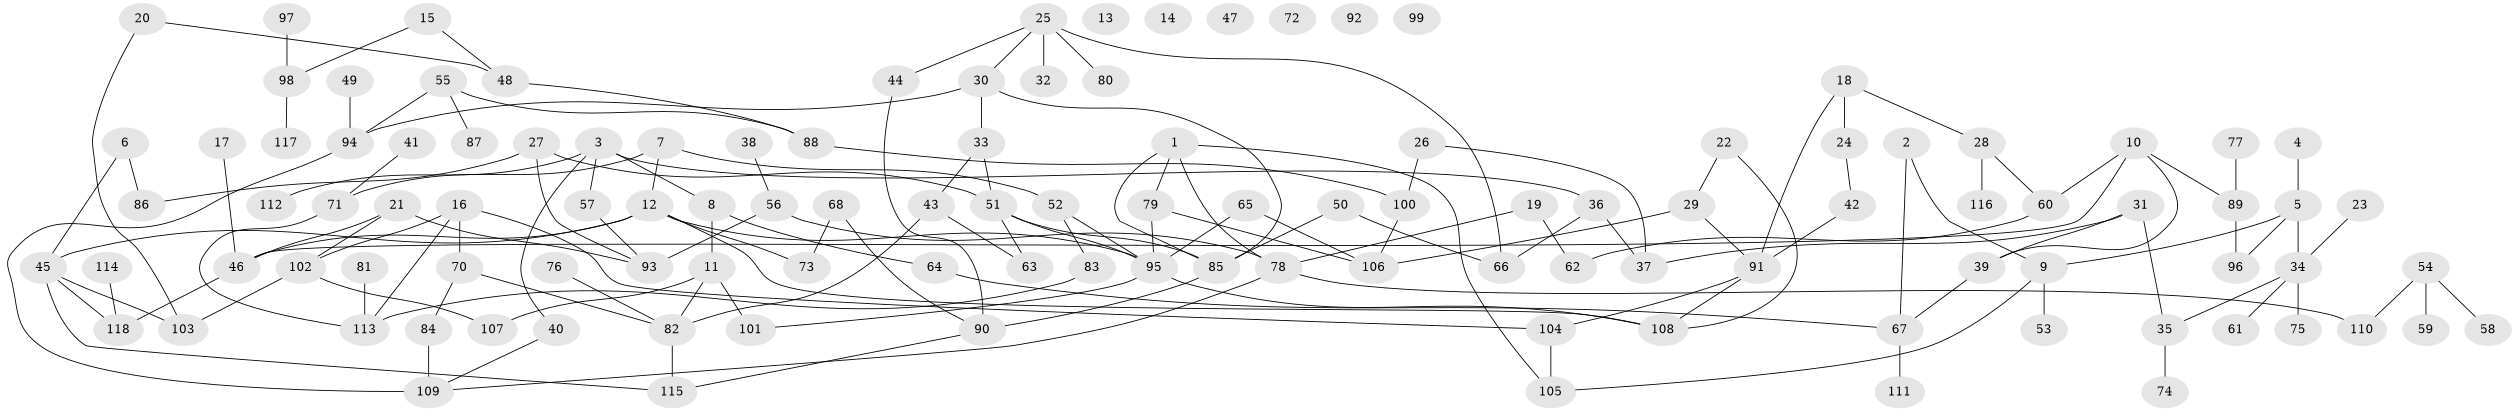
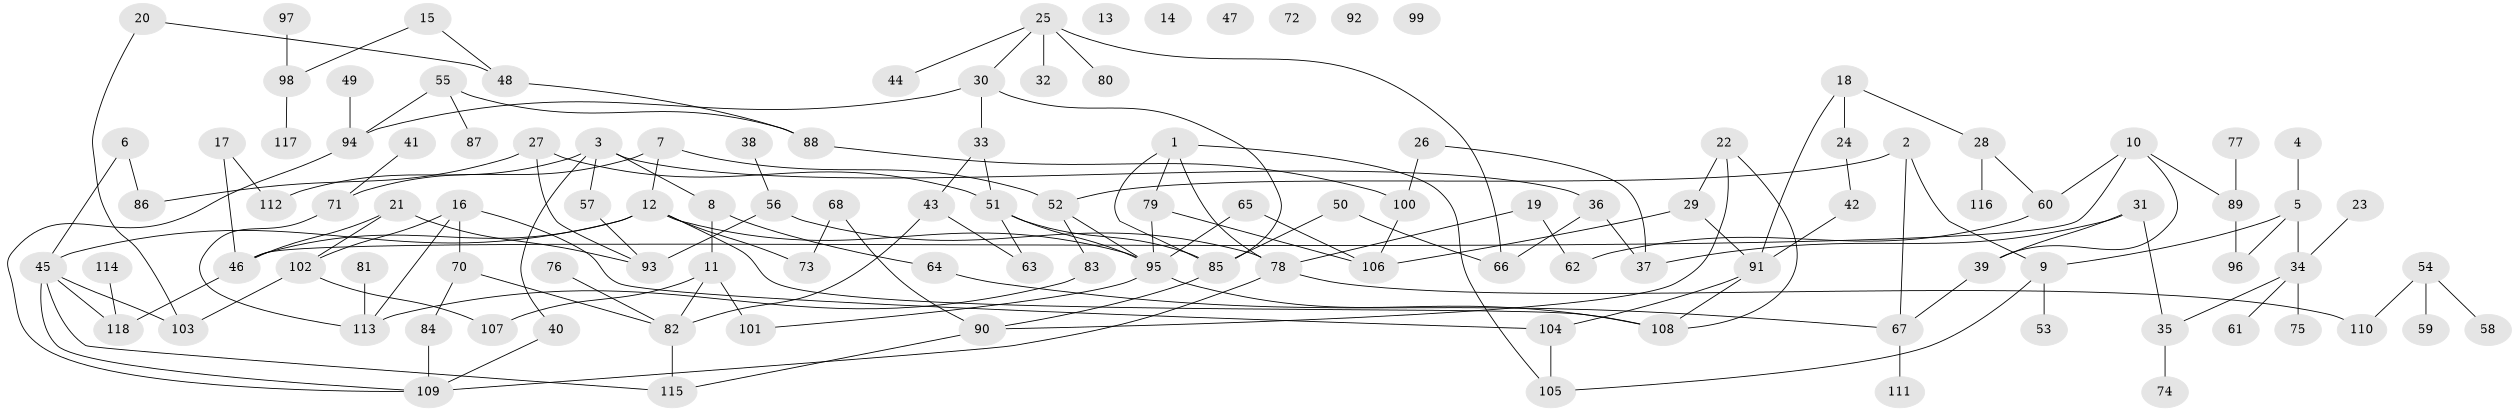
none -> (247, 174)
none -> (1443, 181)
(904, 226) -> (1393, 315)
none -> (196, 373)
